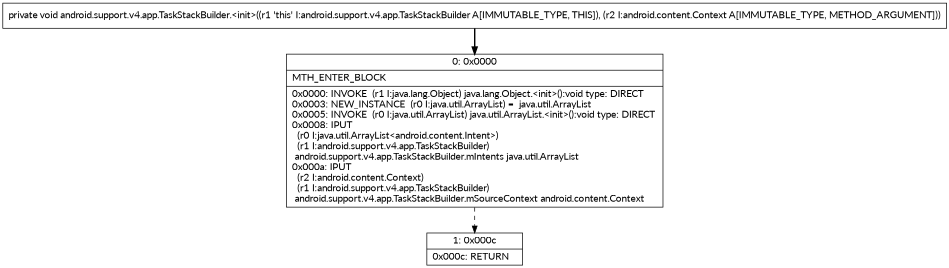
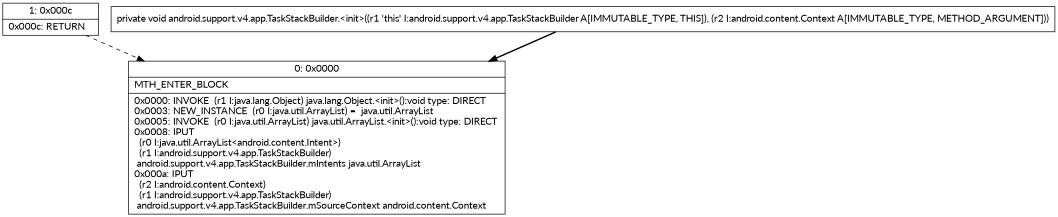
(475, 217) -> (112, 47)
